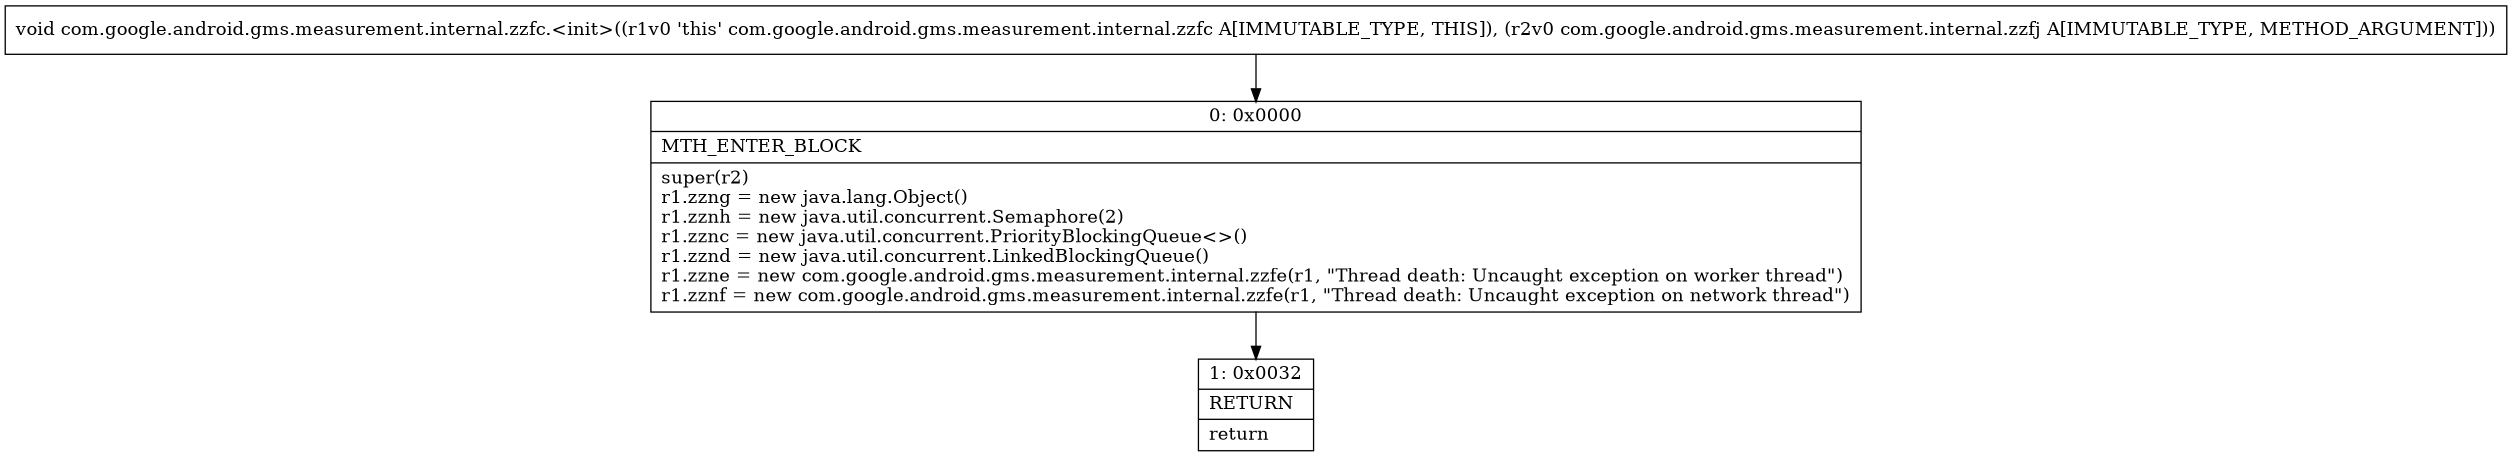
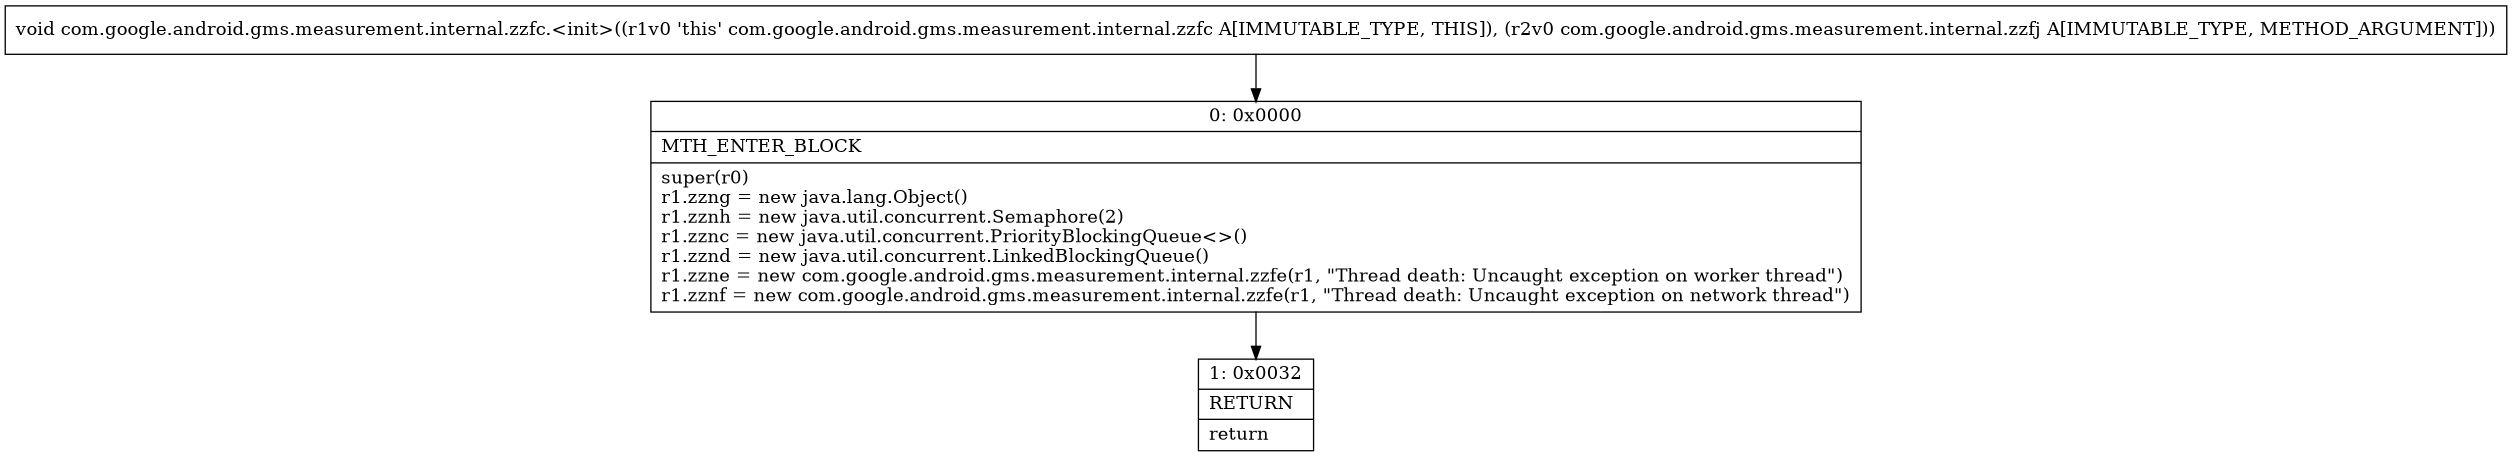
(705, 178) -> (705, 178)
